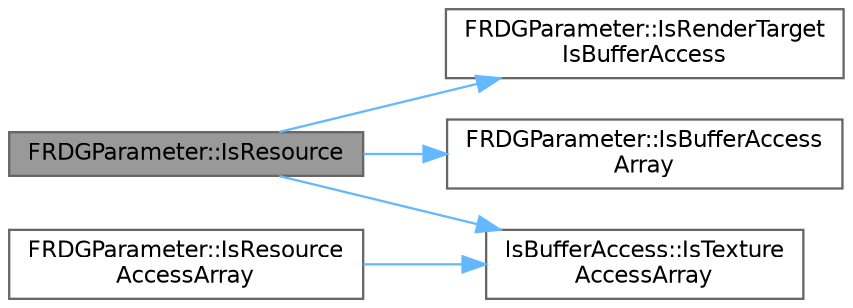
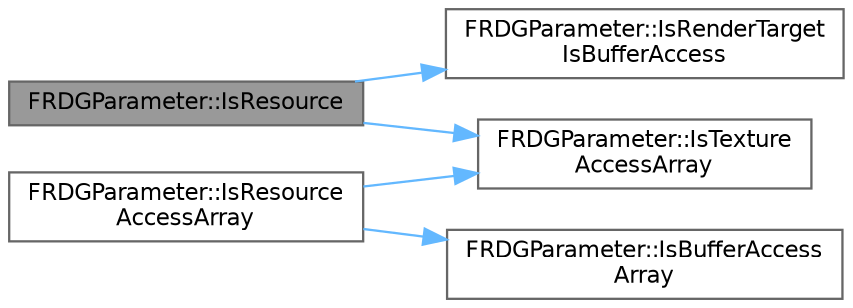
(393, 154) -> (393, 233)
(645, 264) -> (645, 154)
